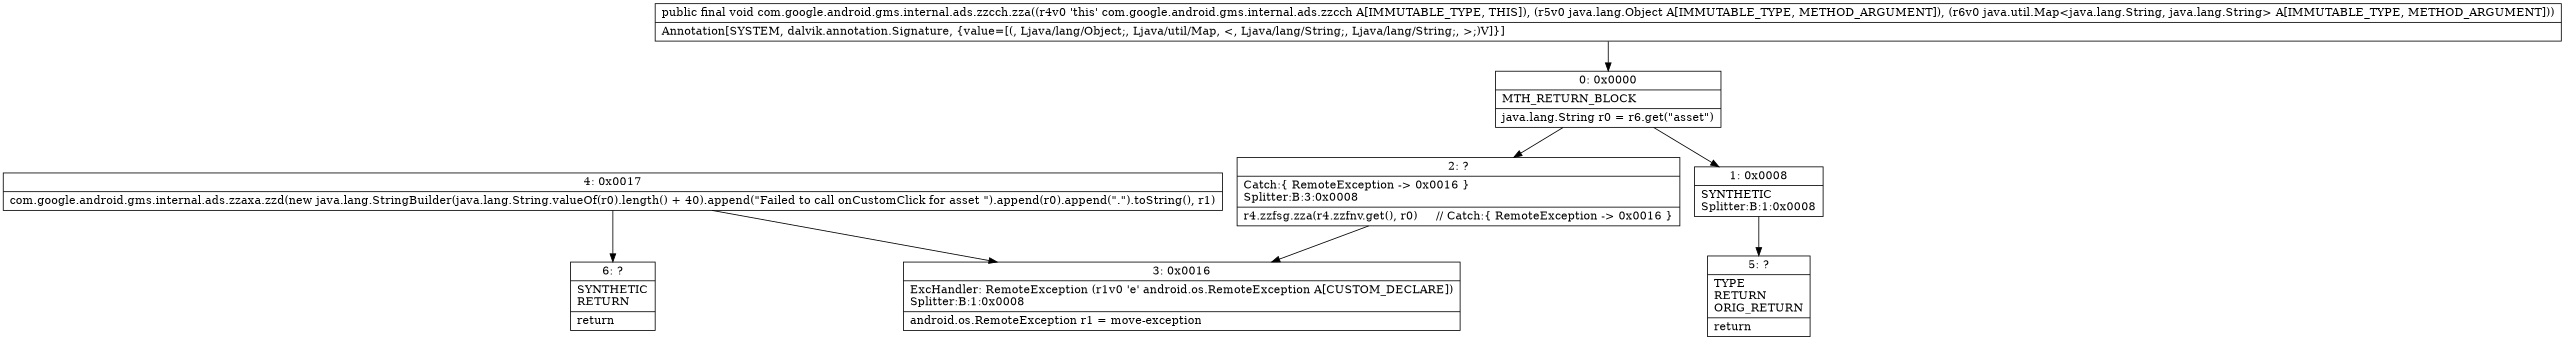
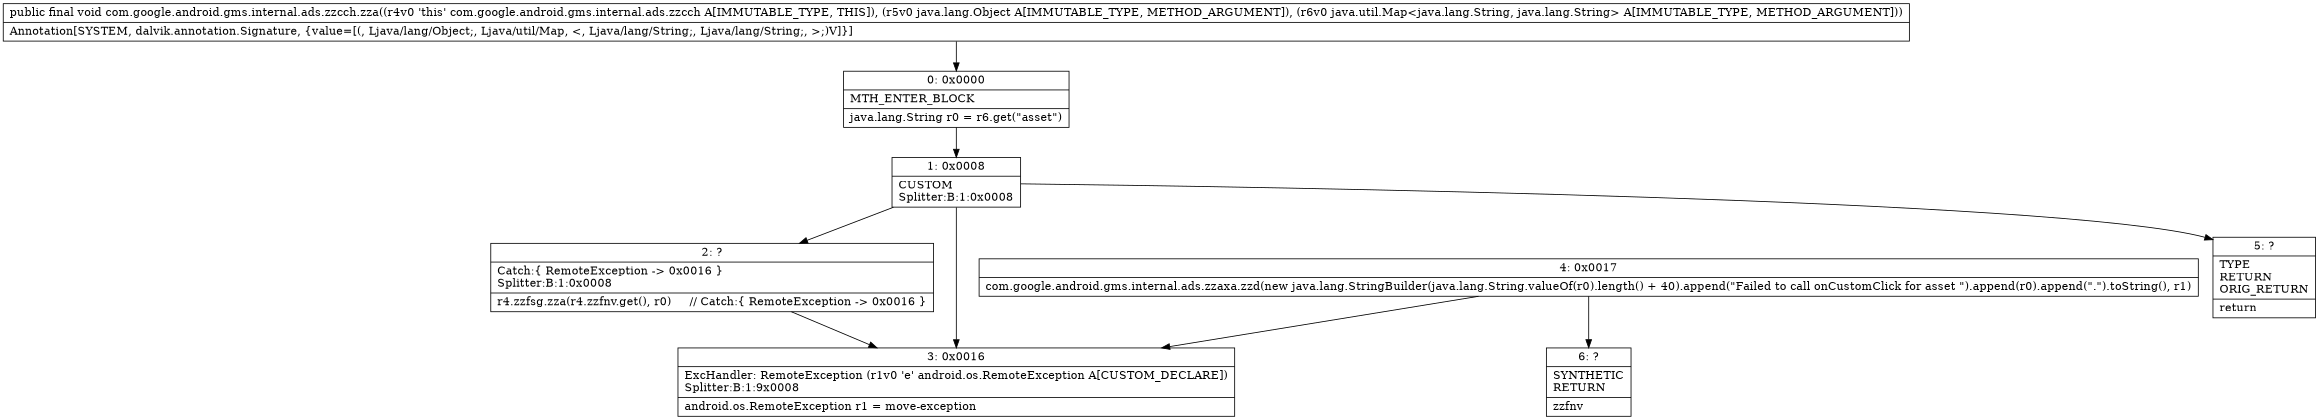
(1570, 99) -> (913, 99)
(1542, 140) -> (850, 224)
(1737, 195) -> (926, 185)
(1301, 197) -> (555, 283)
none -> (956, 274)
(968, 302) -> (742, 388)
(596, 321) -> (1568, 407)
